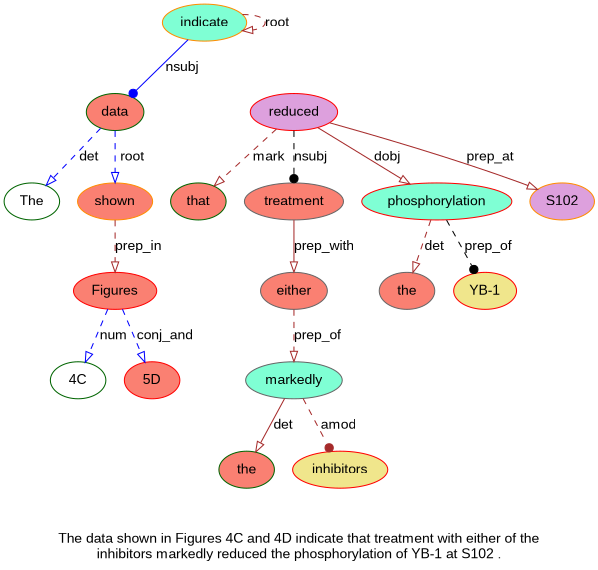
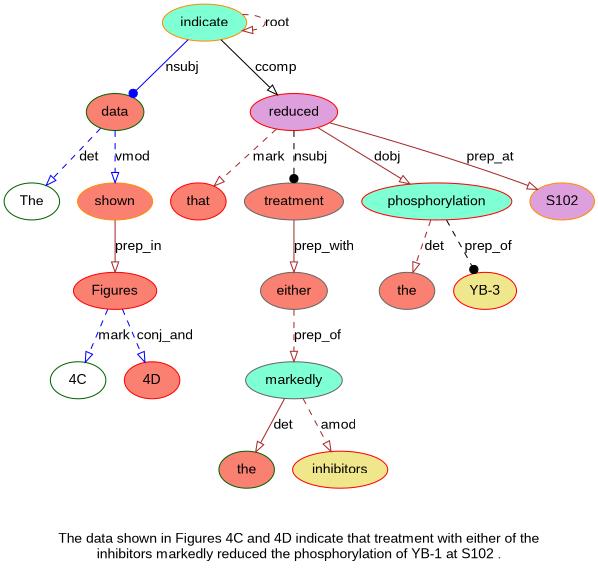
none -> (245, 63)
(133, 157) -> (133, 157)
(198, 201) -> (198, 201)
(115, 241) -> (115, 241)
(485, 291) -> (485, 291)
(114, 336) -> (114, 336)
(152, 380) -> (152, 380)
(315, 420) -> (315, 420)
